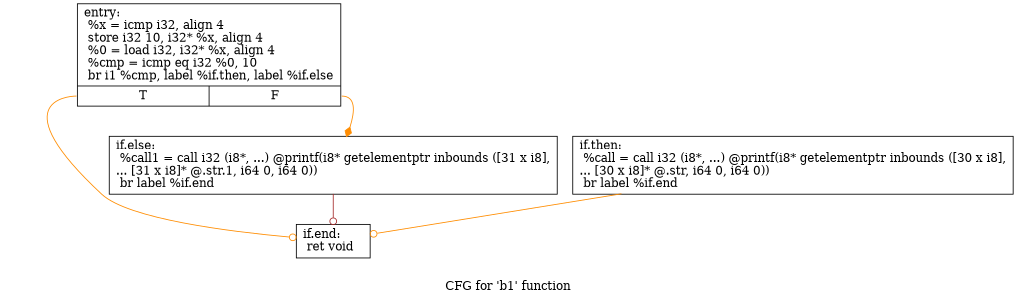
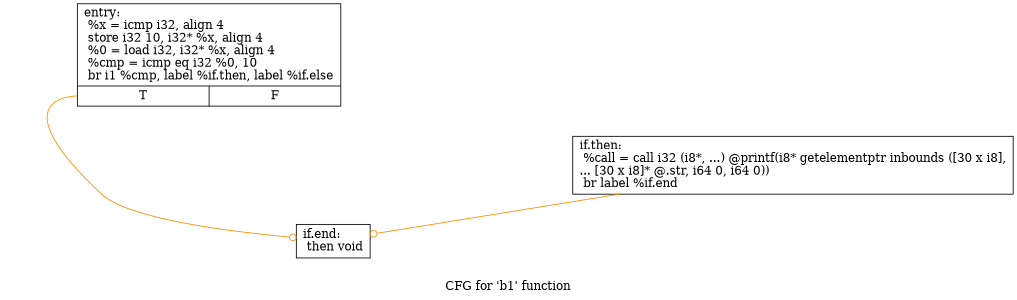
(333, 165) -> none
(329, 247) -> (333, 247)
